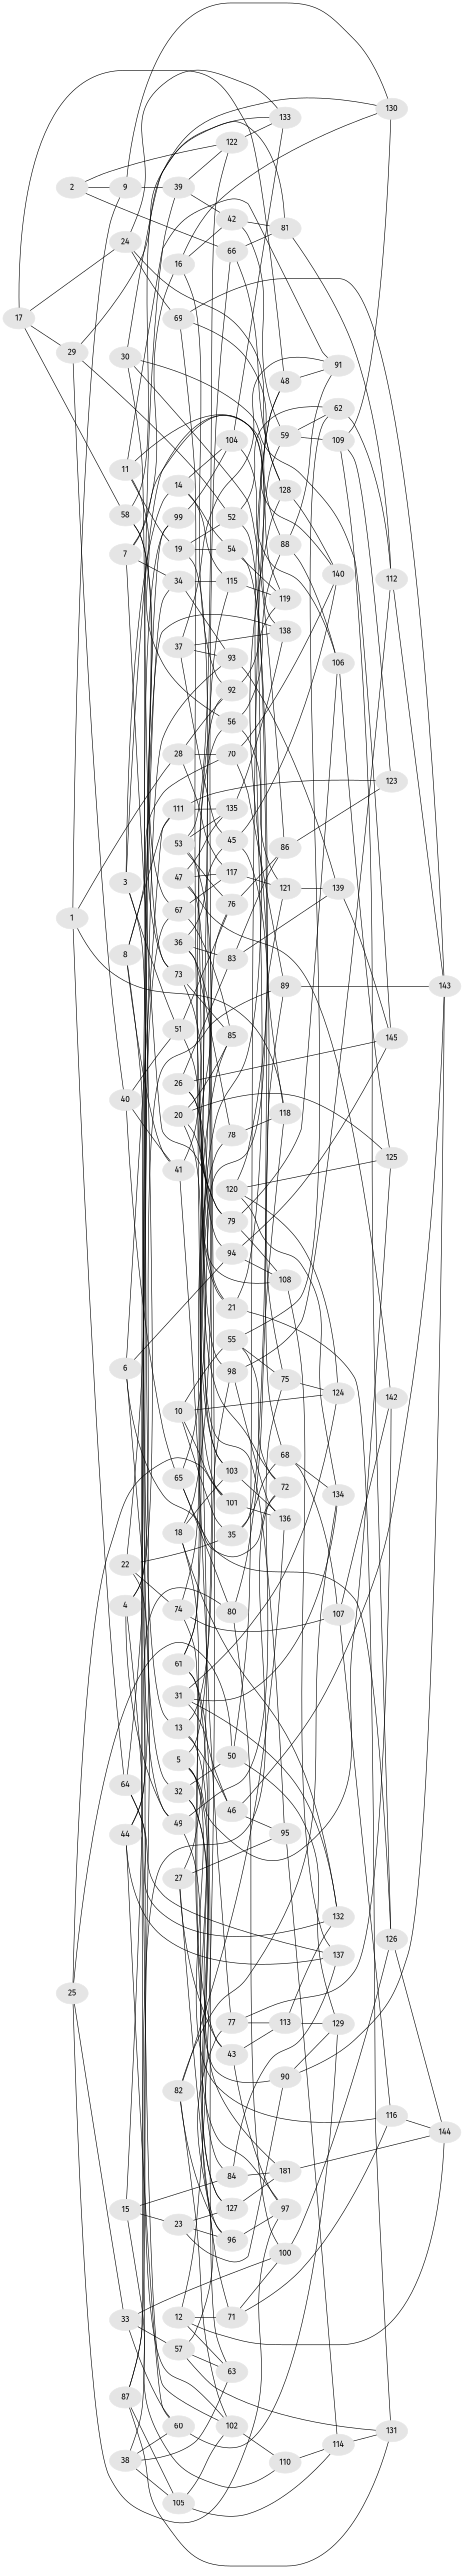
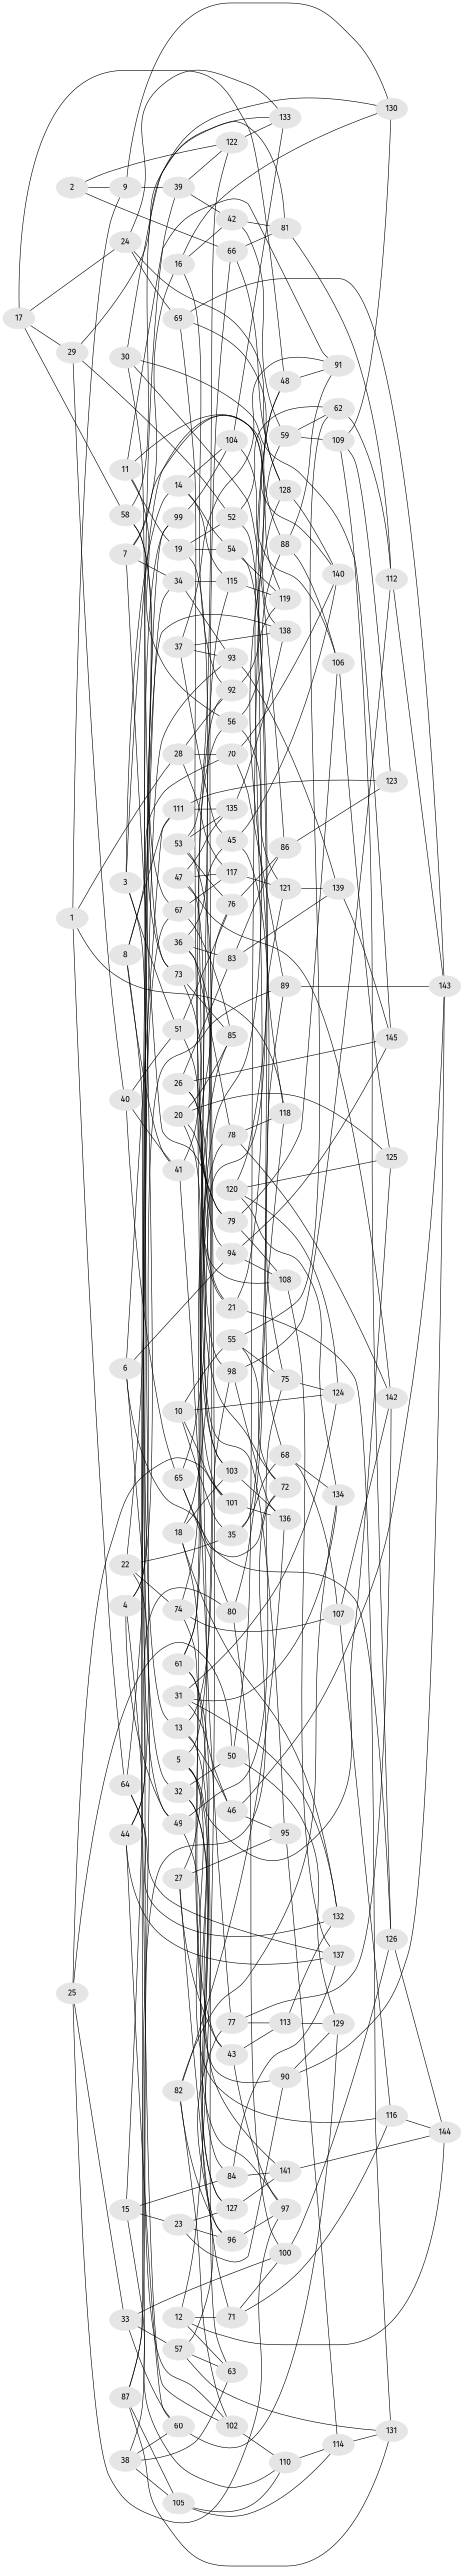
none -> (324, 1260)
(285, 2171) -> (285, 2171)
(205, 2465) -> (244, 2508)
